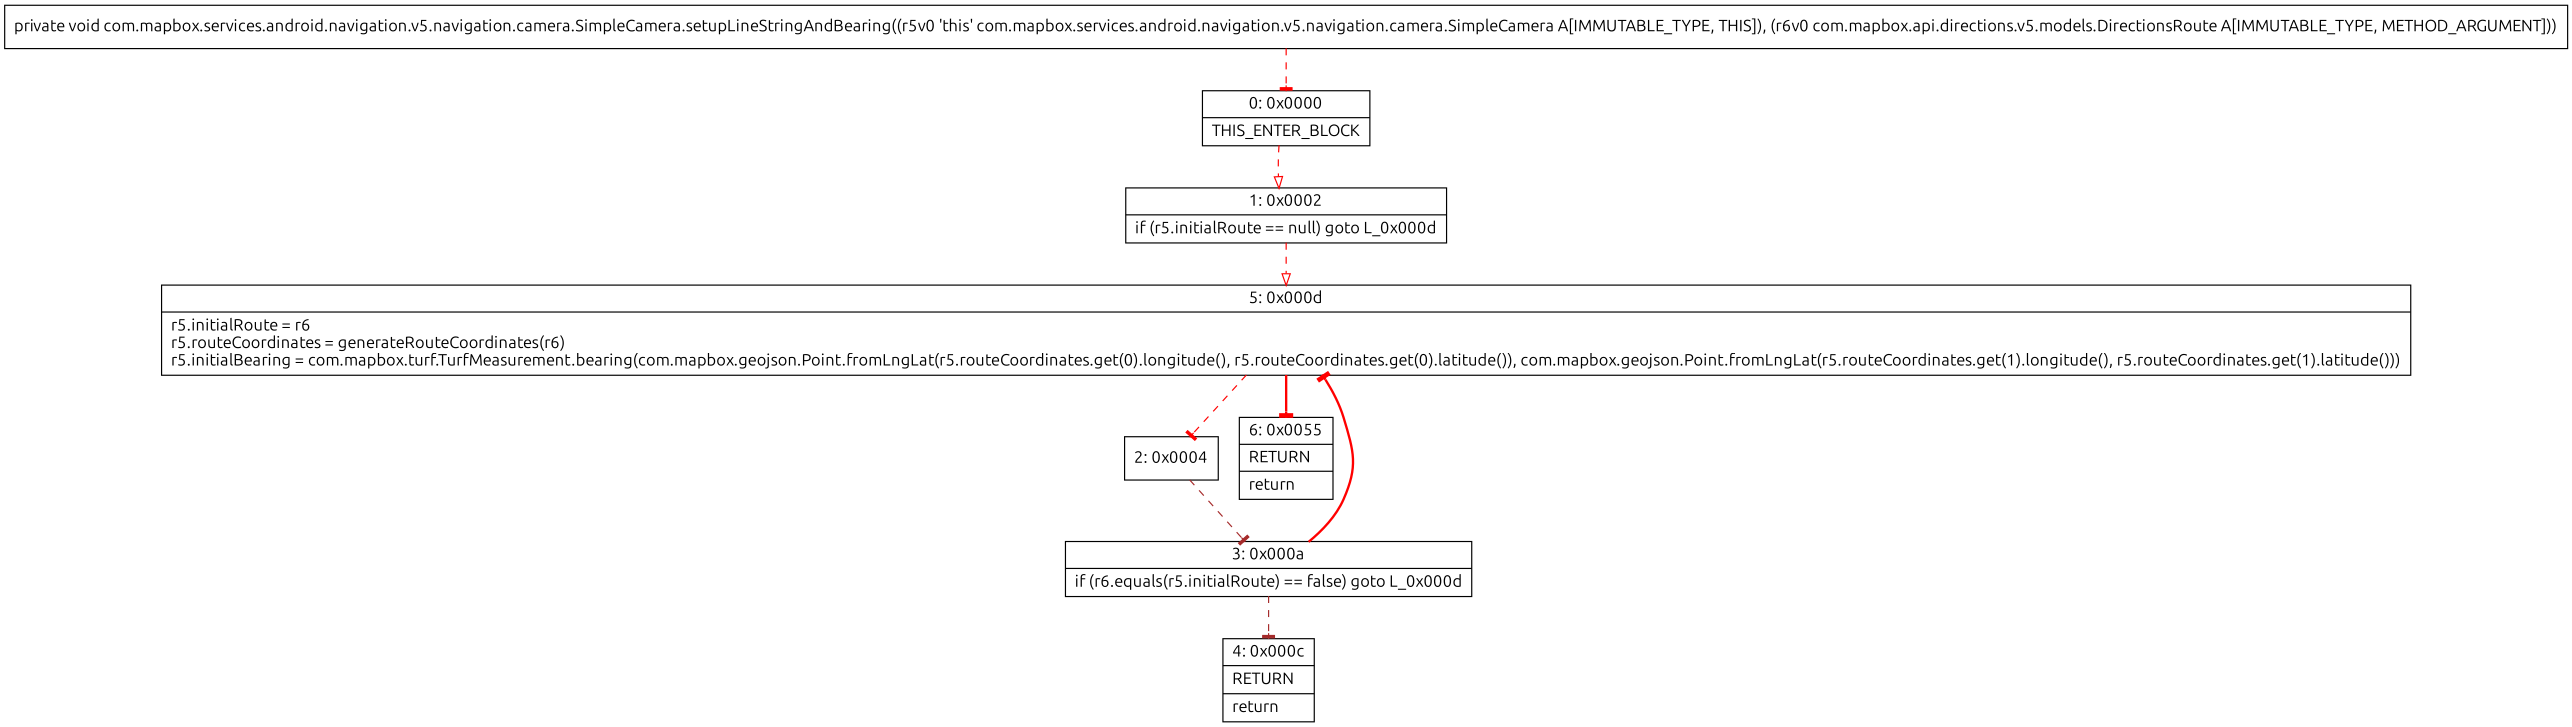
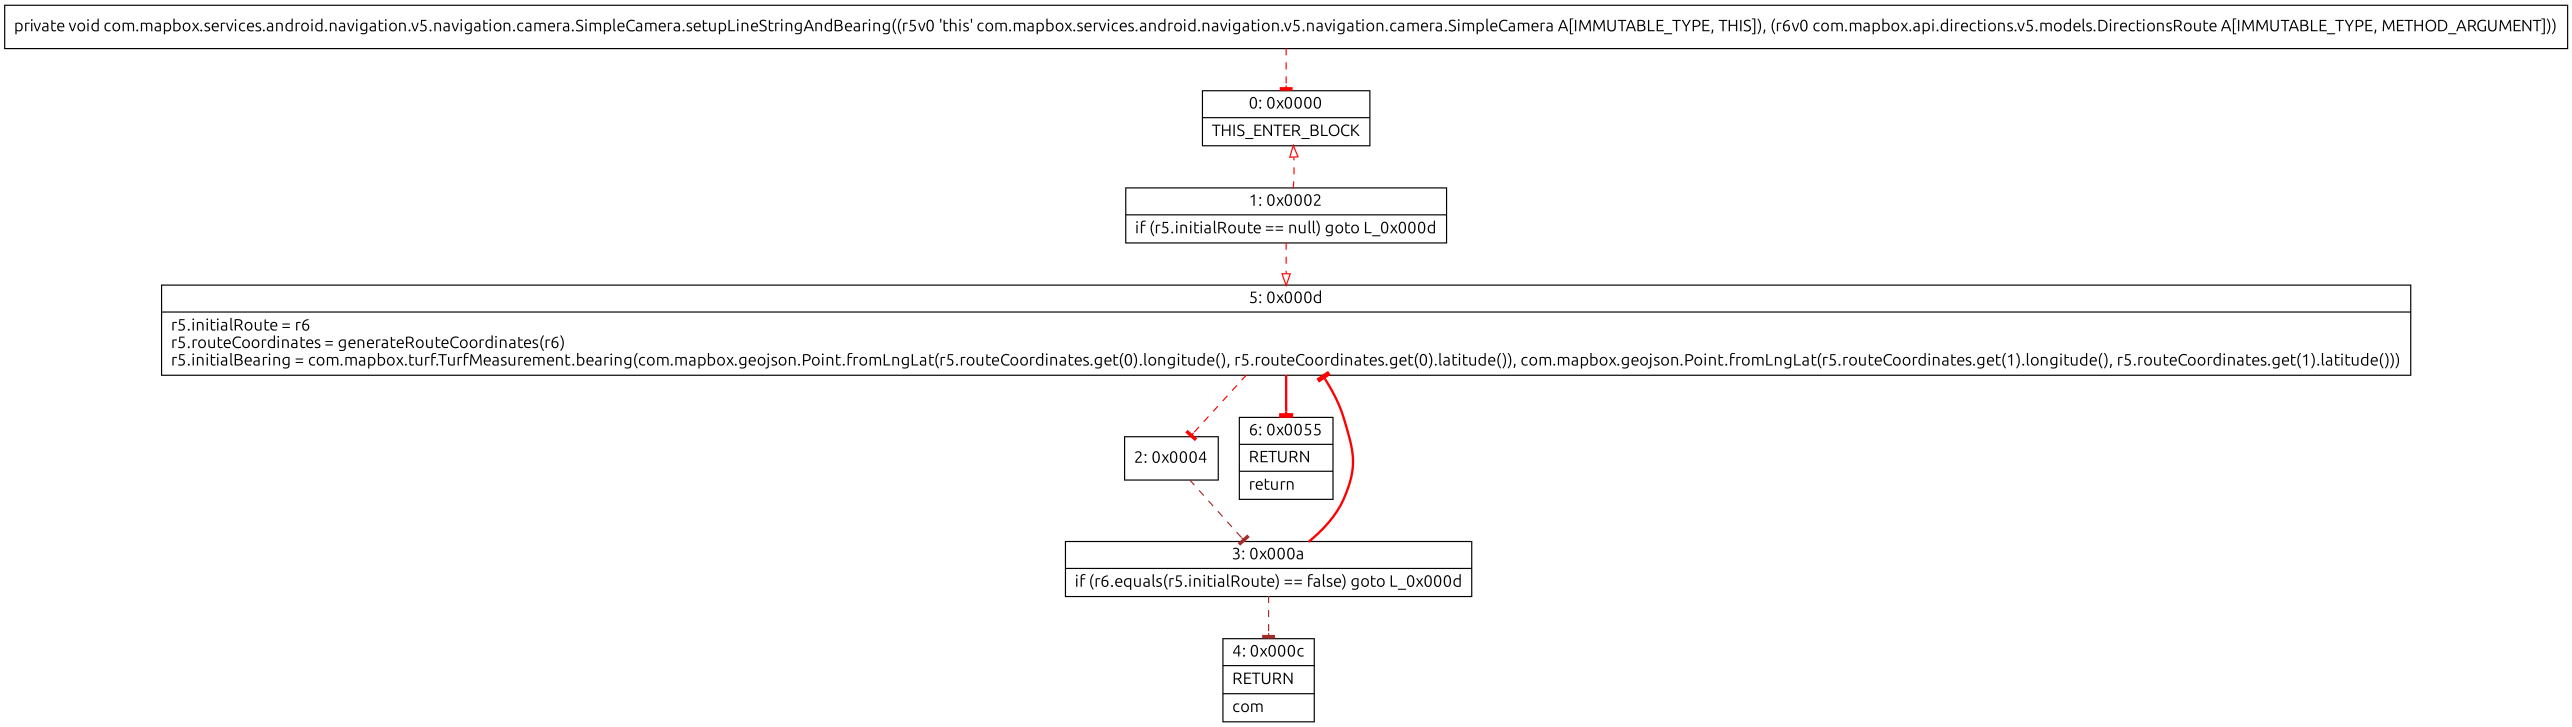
(1278, 161) -> (1294, 173)
(1256, 707) -> (1249, 707)
